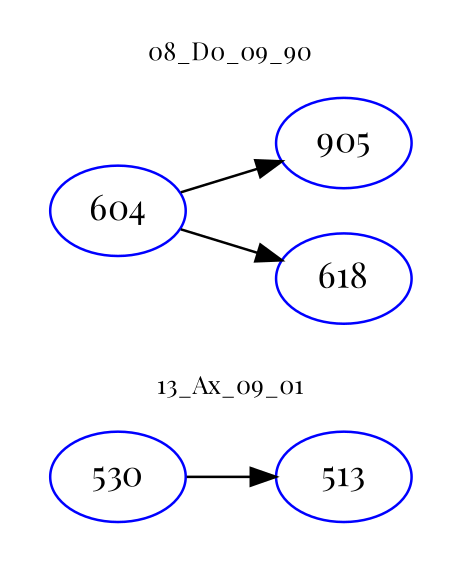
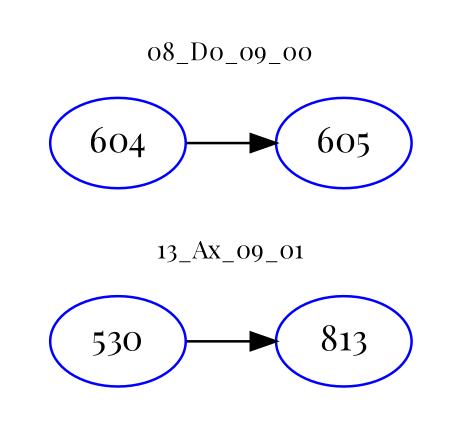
(231, 54) -> (231, 54)
(344, 143) -> (344, 143)
(344, 279) -> none
(344, 477) -> (344, 341)
